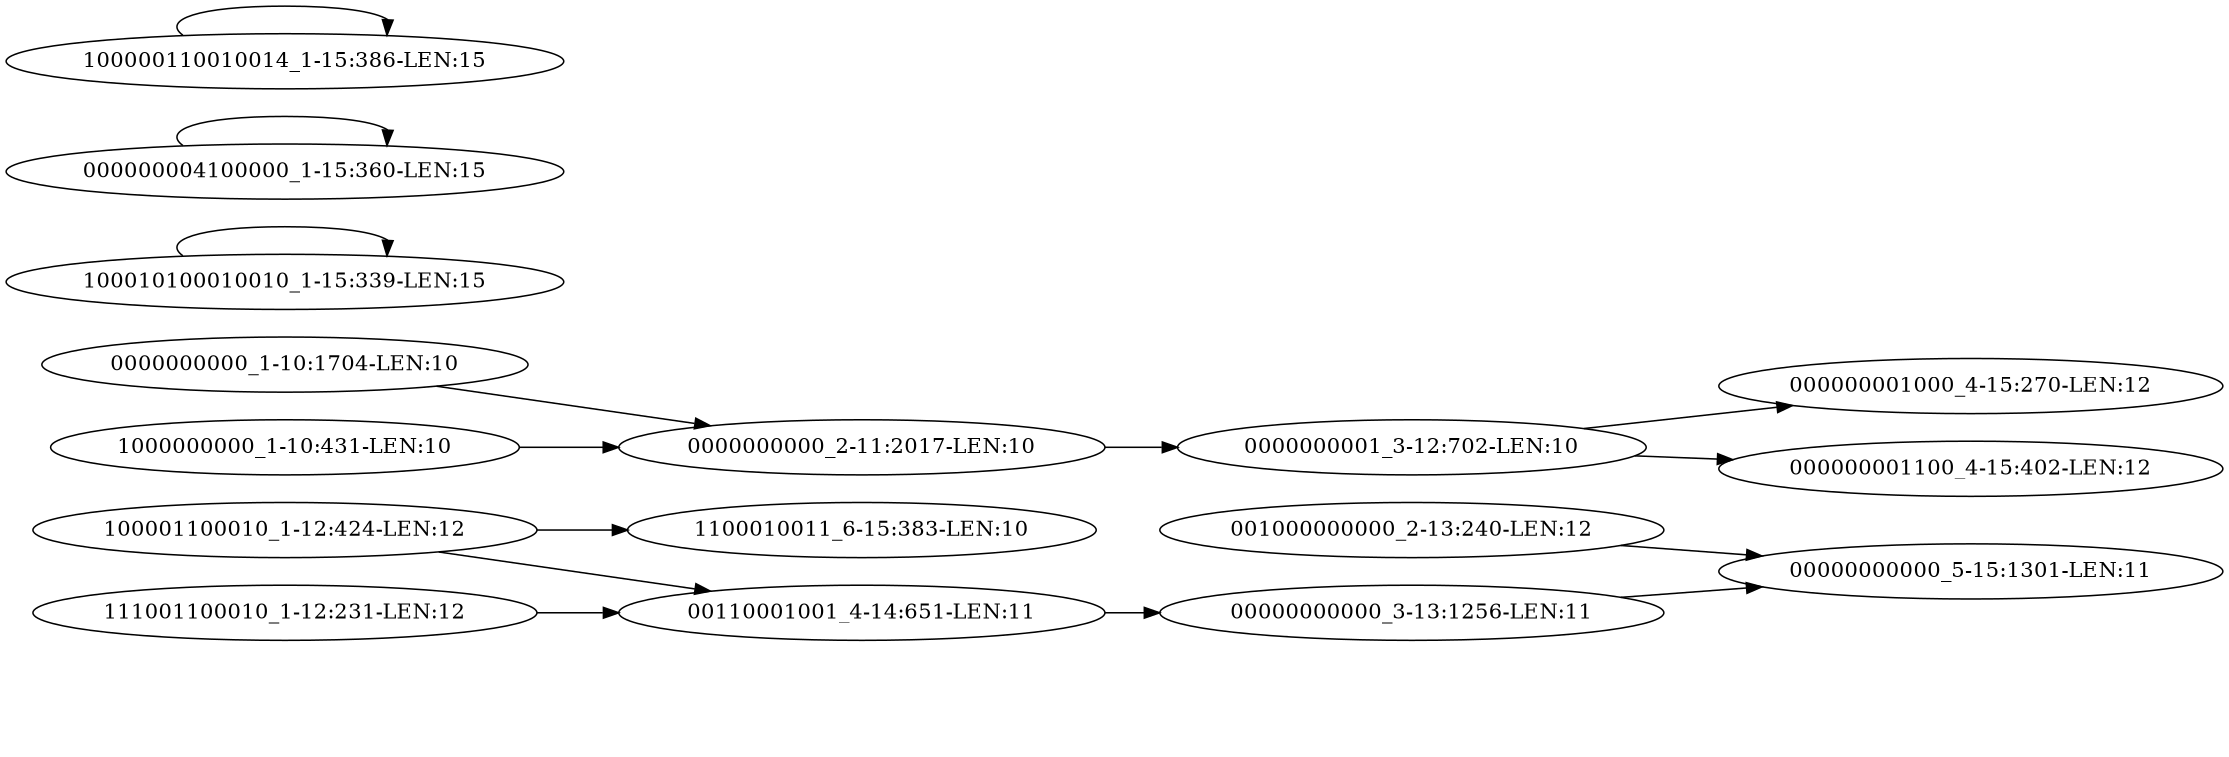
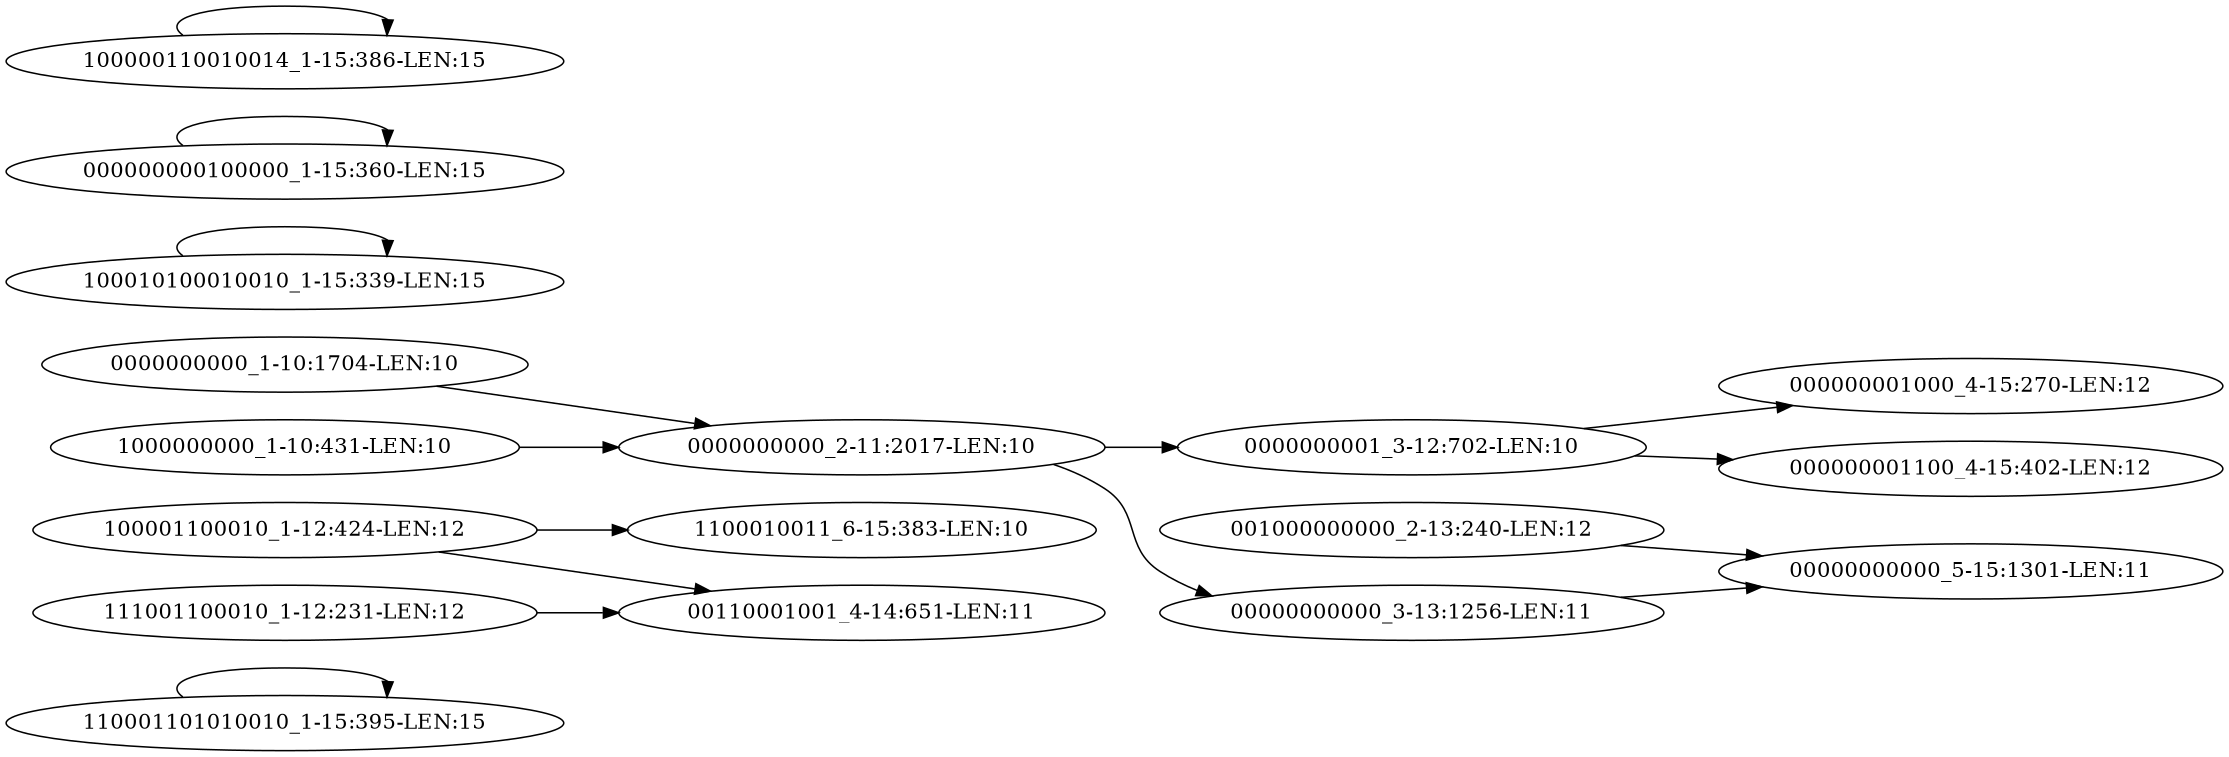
(285, 172) -> (285, 172)
(1125, 613) -> (1130, 523)
none -> (285, 723)
